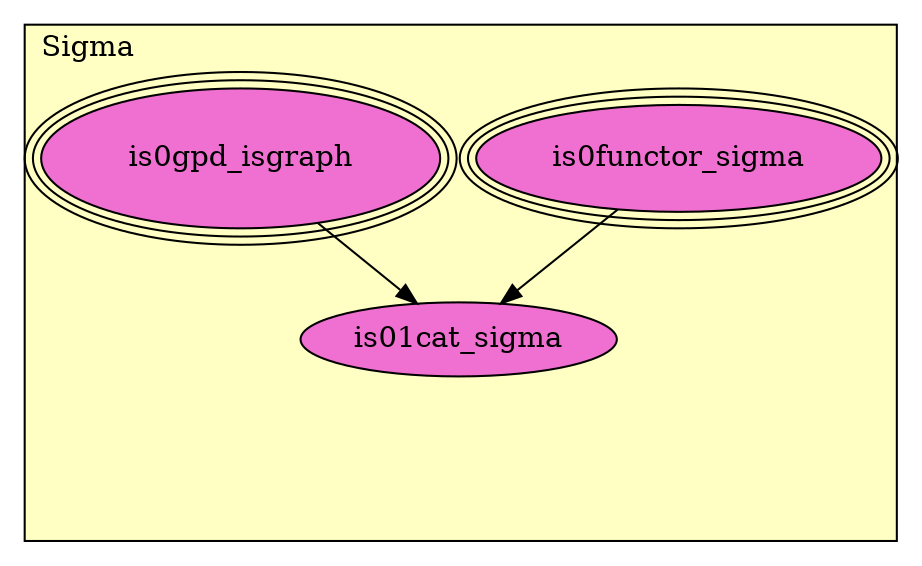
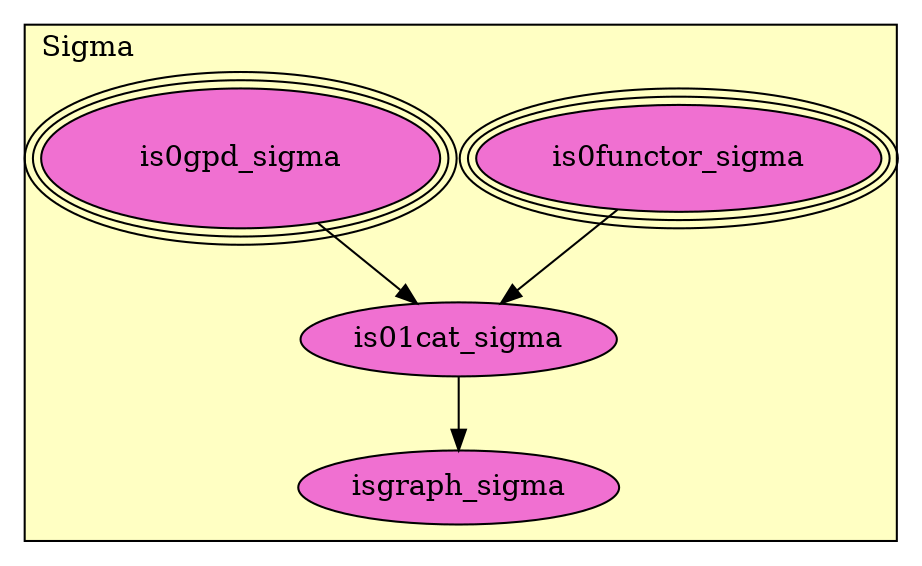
(241, 158) -> (241, 158)
none -> (459, 487)
